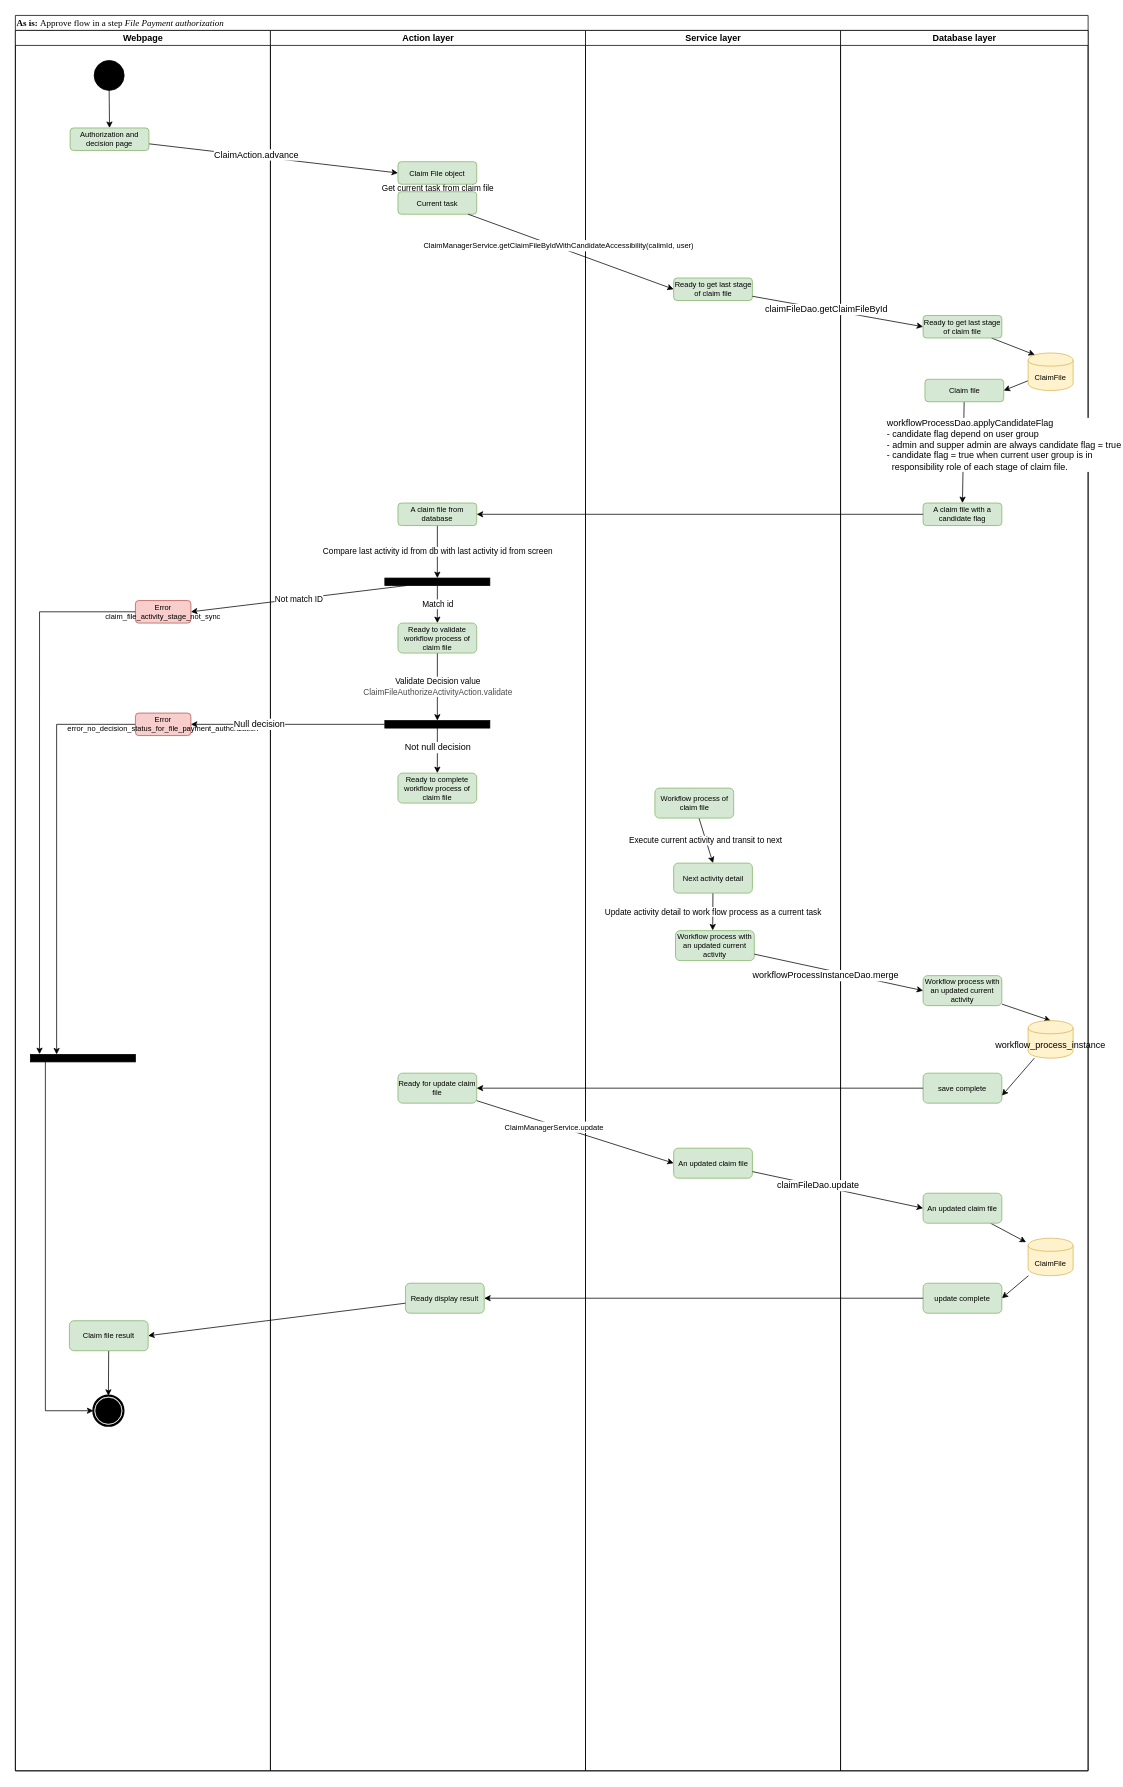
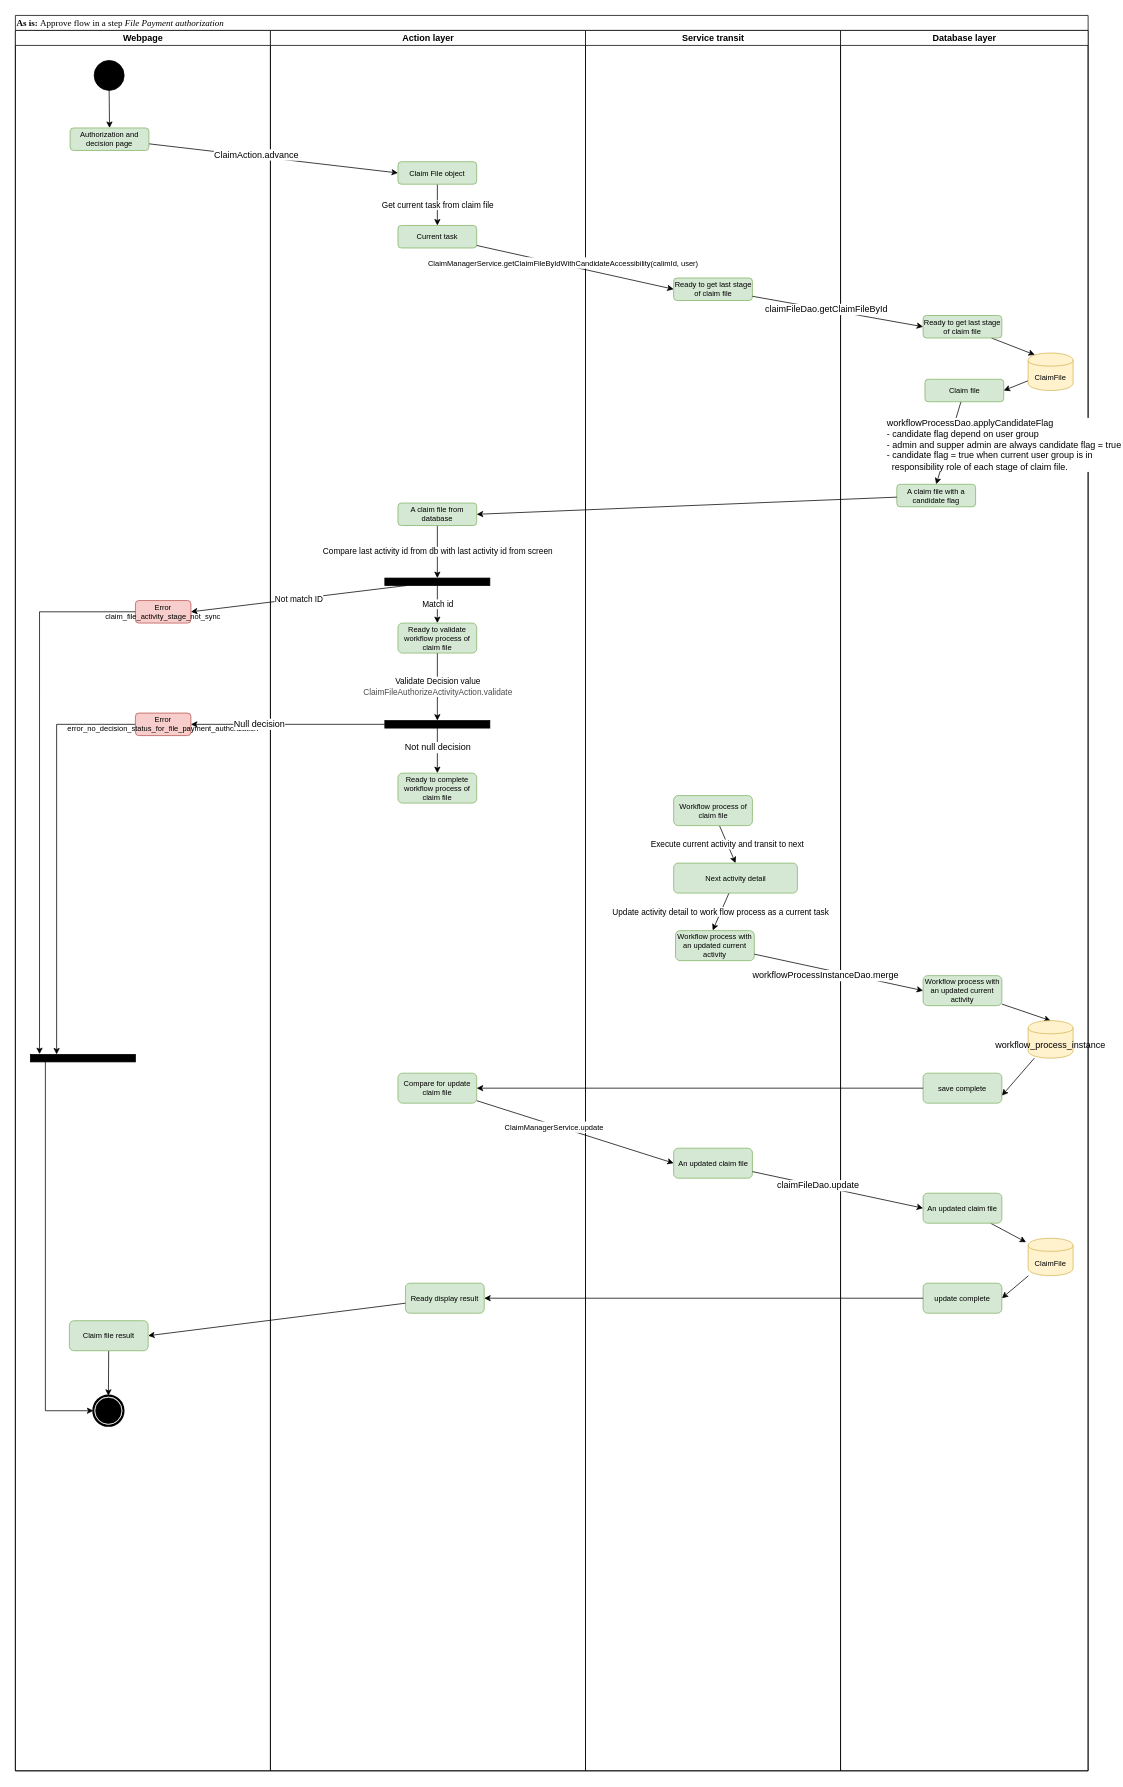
(713, 38) -> (713, 38)
(437, 203) -> (437, 237)
(962, 514) -> (936, 495)
(694, 803) -> (713, 810)
(713, 878) -> (735, 878)
(437, 1088) -> (437, 1088)
